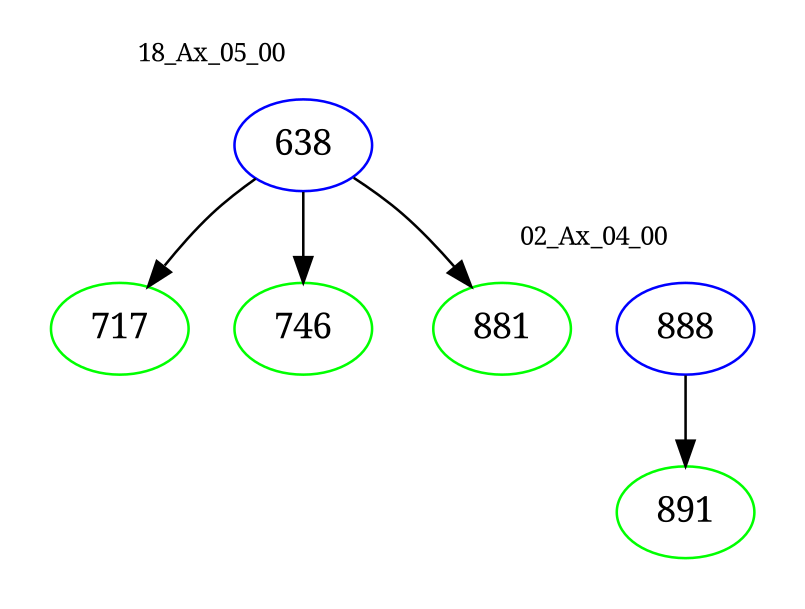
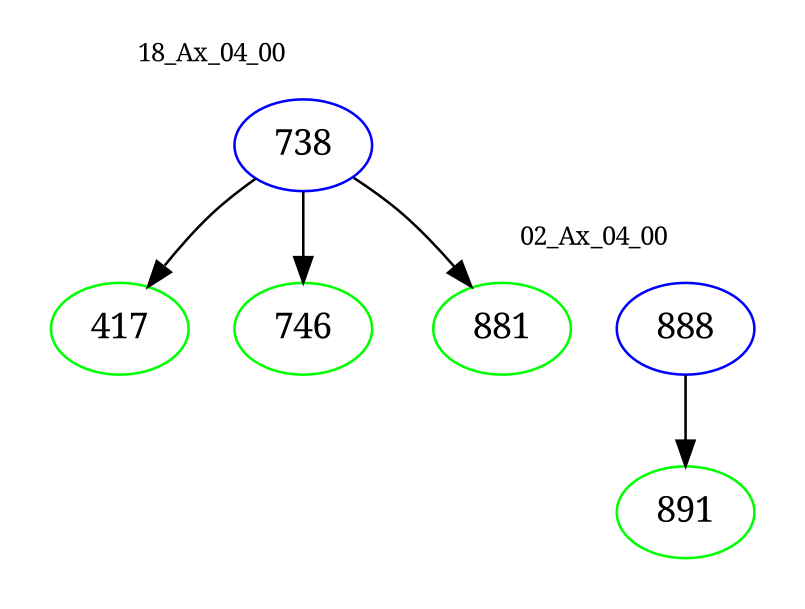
(212, 55) -> (212, 55)
(303, 145) -> (303, 145)
(120, 329) -> (120, 329)
